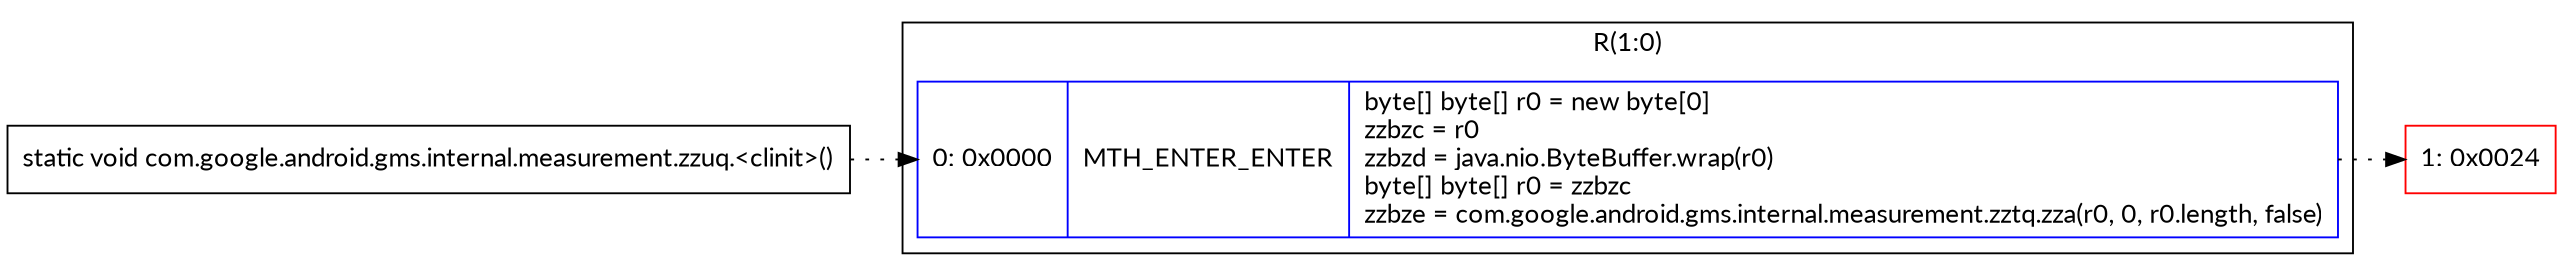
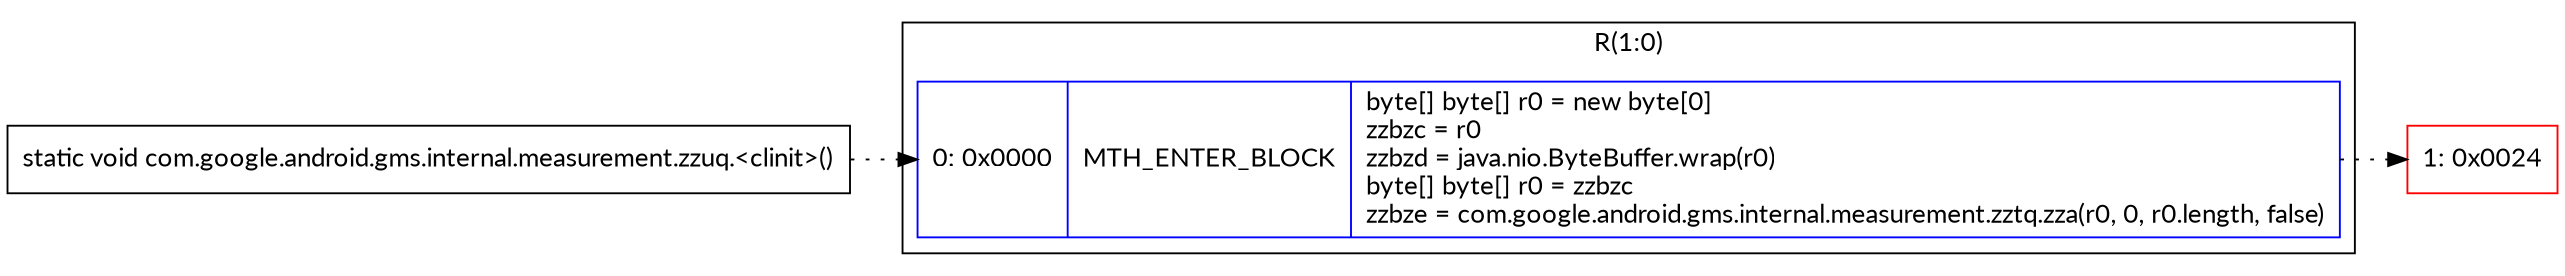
(1208, 159) -> (1209, 159)
